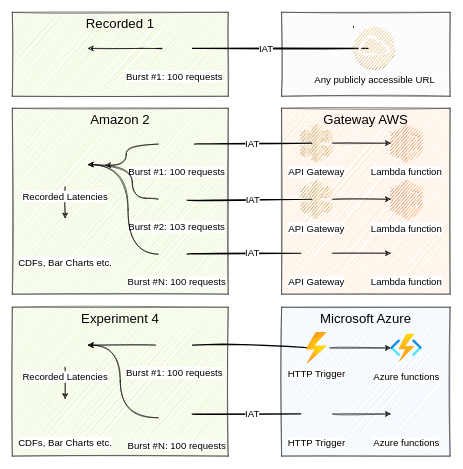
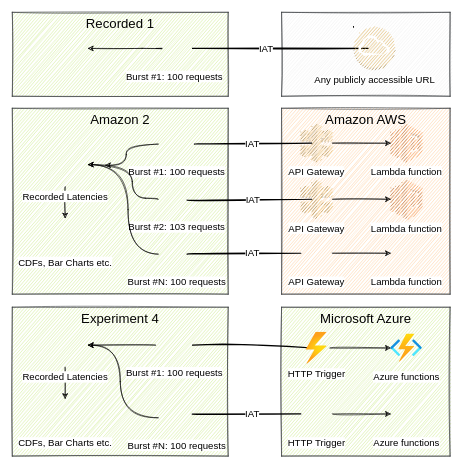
(366, 118) -> (366, 118)
(366, 382) -> (366, 382)
